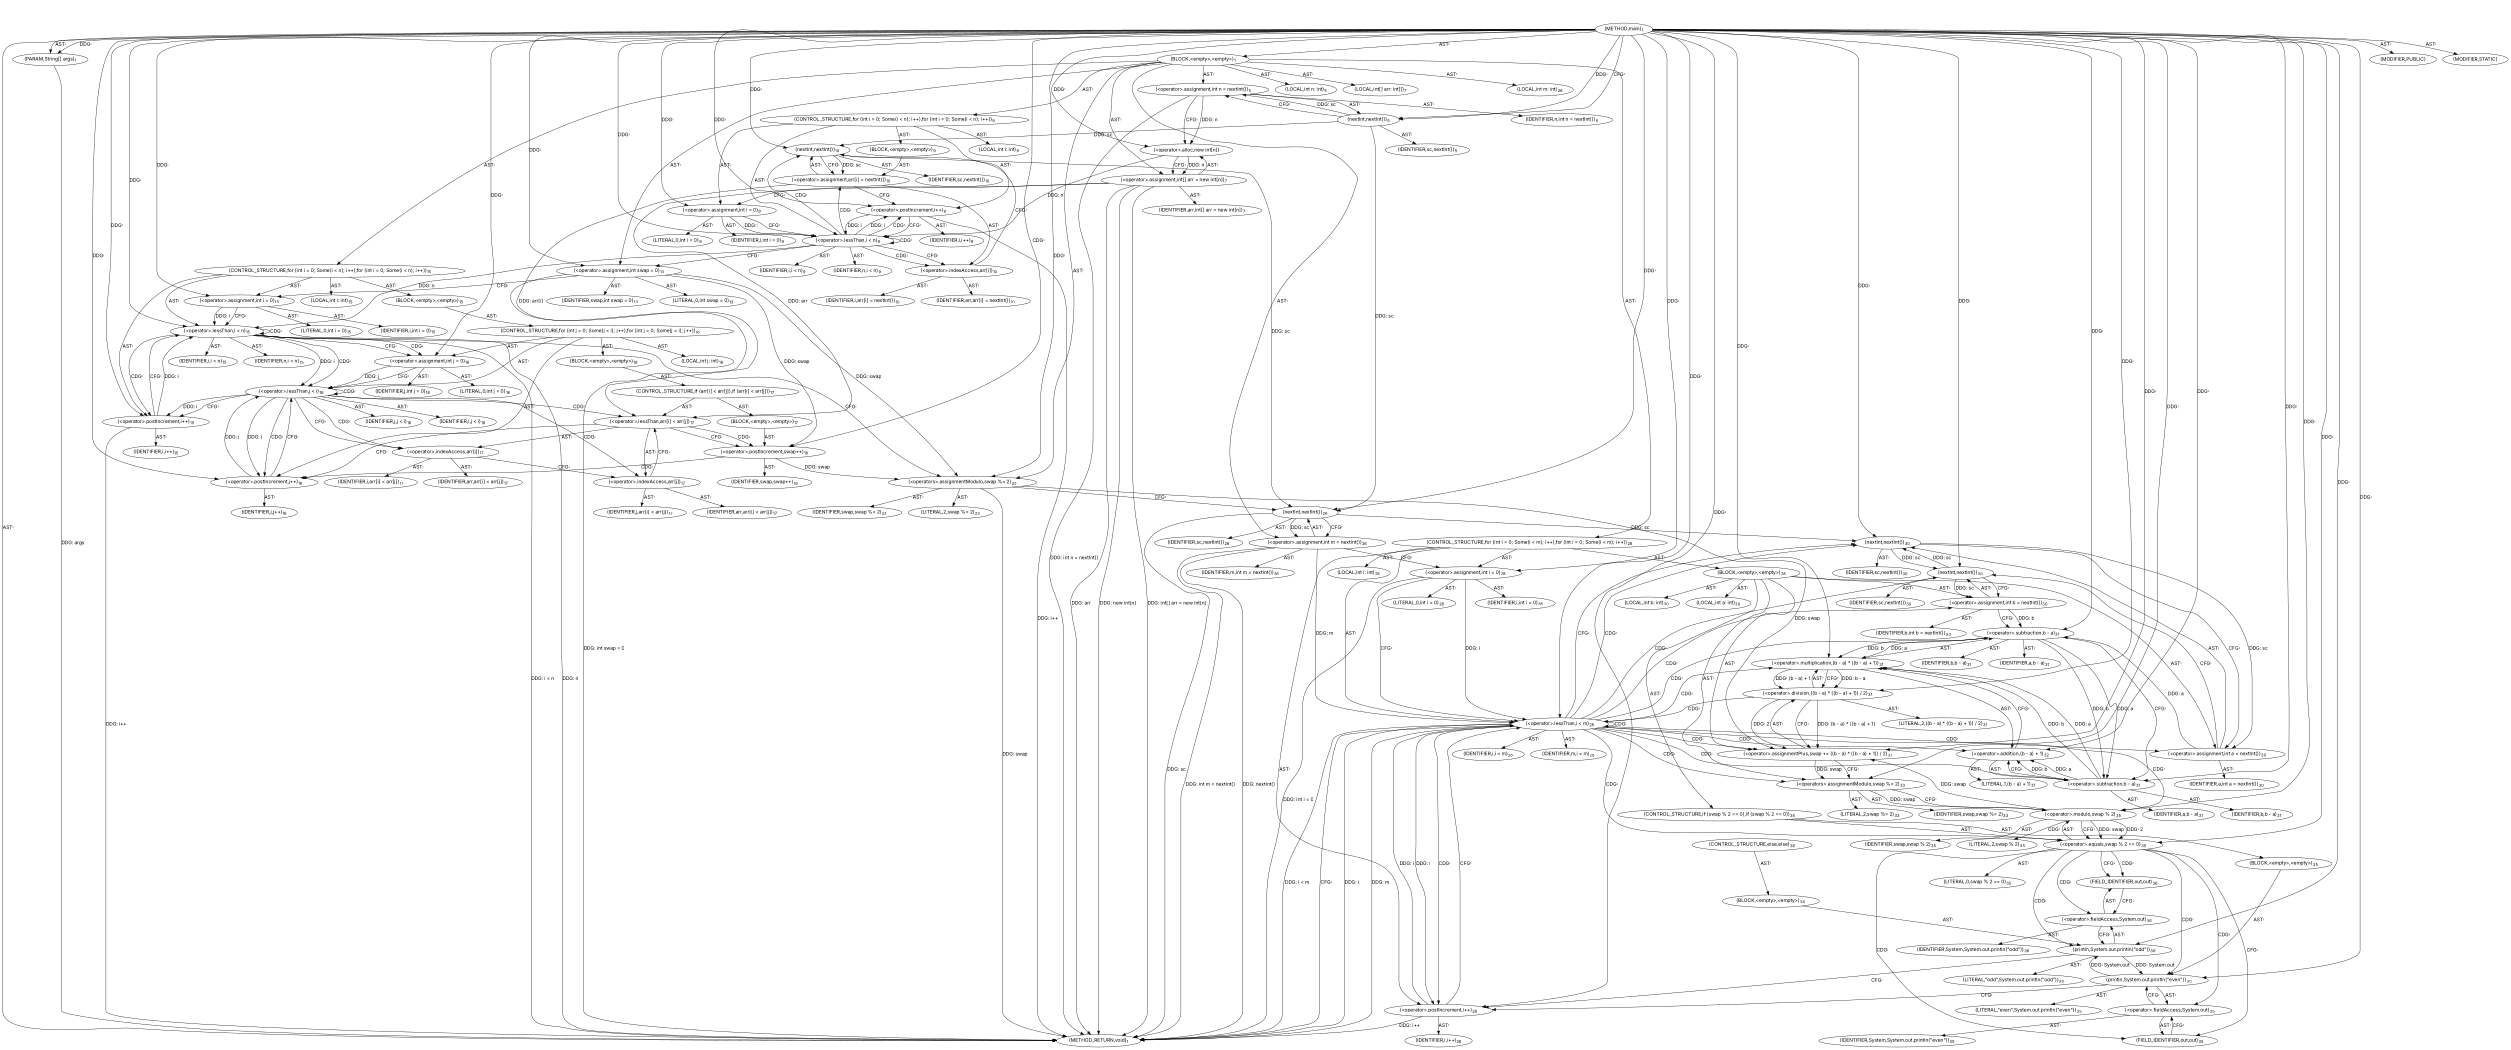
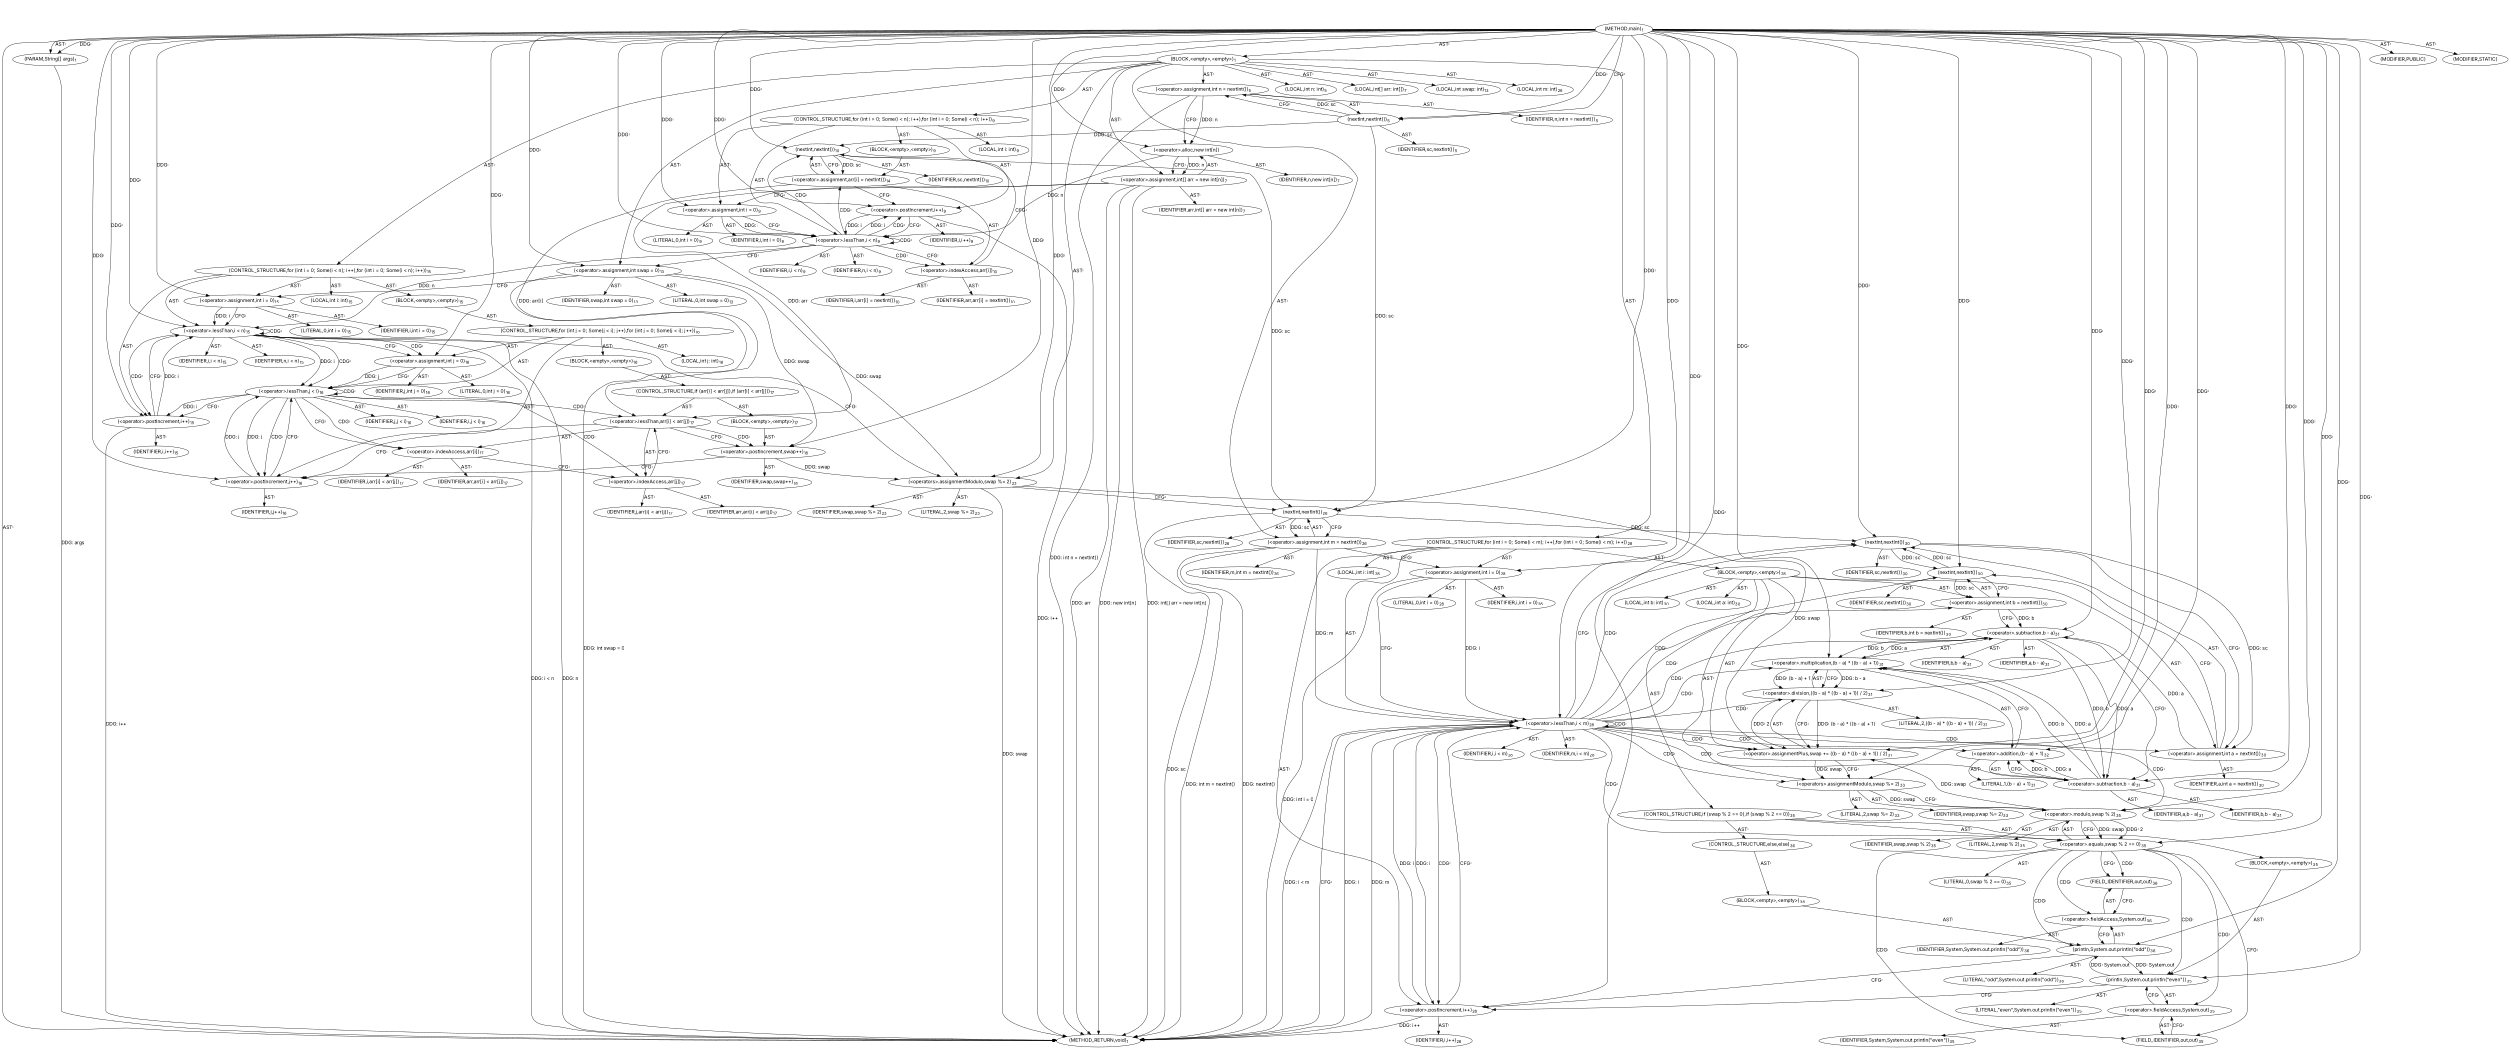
none -> (1462, 90)
(889, 180) -> (889, 180)
none -> (1309, 180)
(1039, 241) -> (1039, 241)
(648, 467) -> (648, 467)
(1682, 711) -> (1691, 713)
none -> (1734, 829)
(2055, 830) -> (2055, 830)
